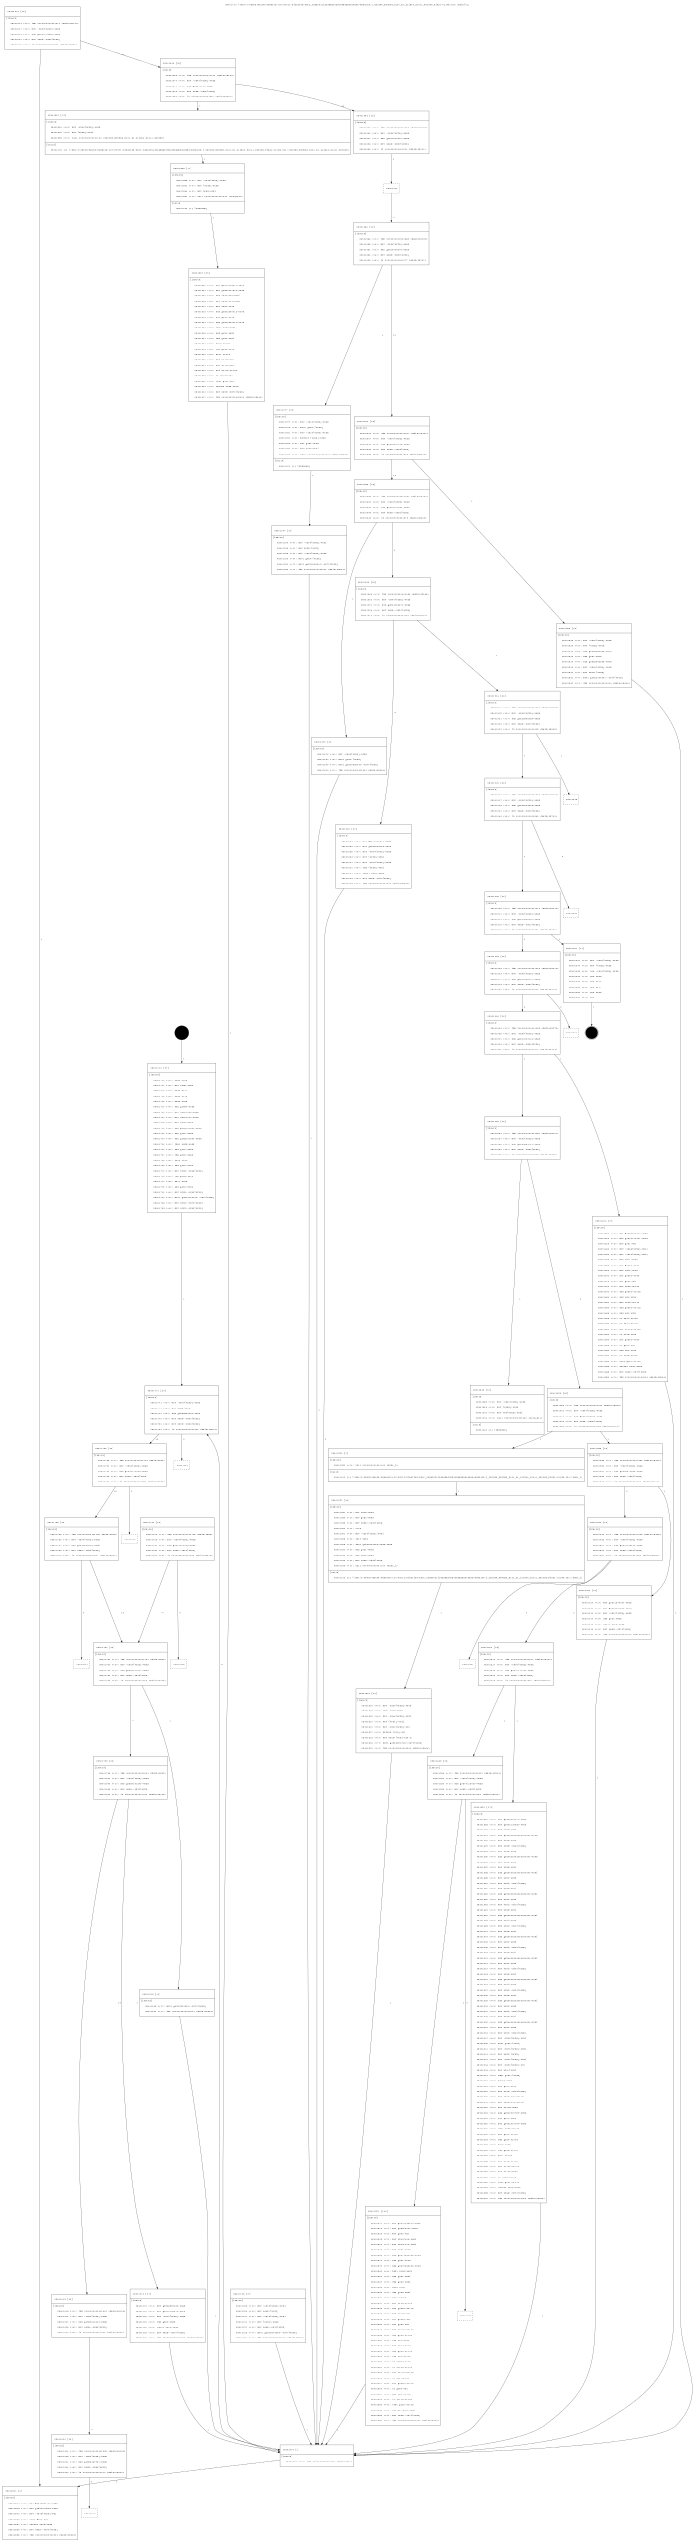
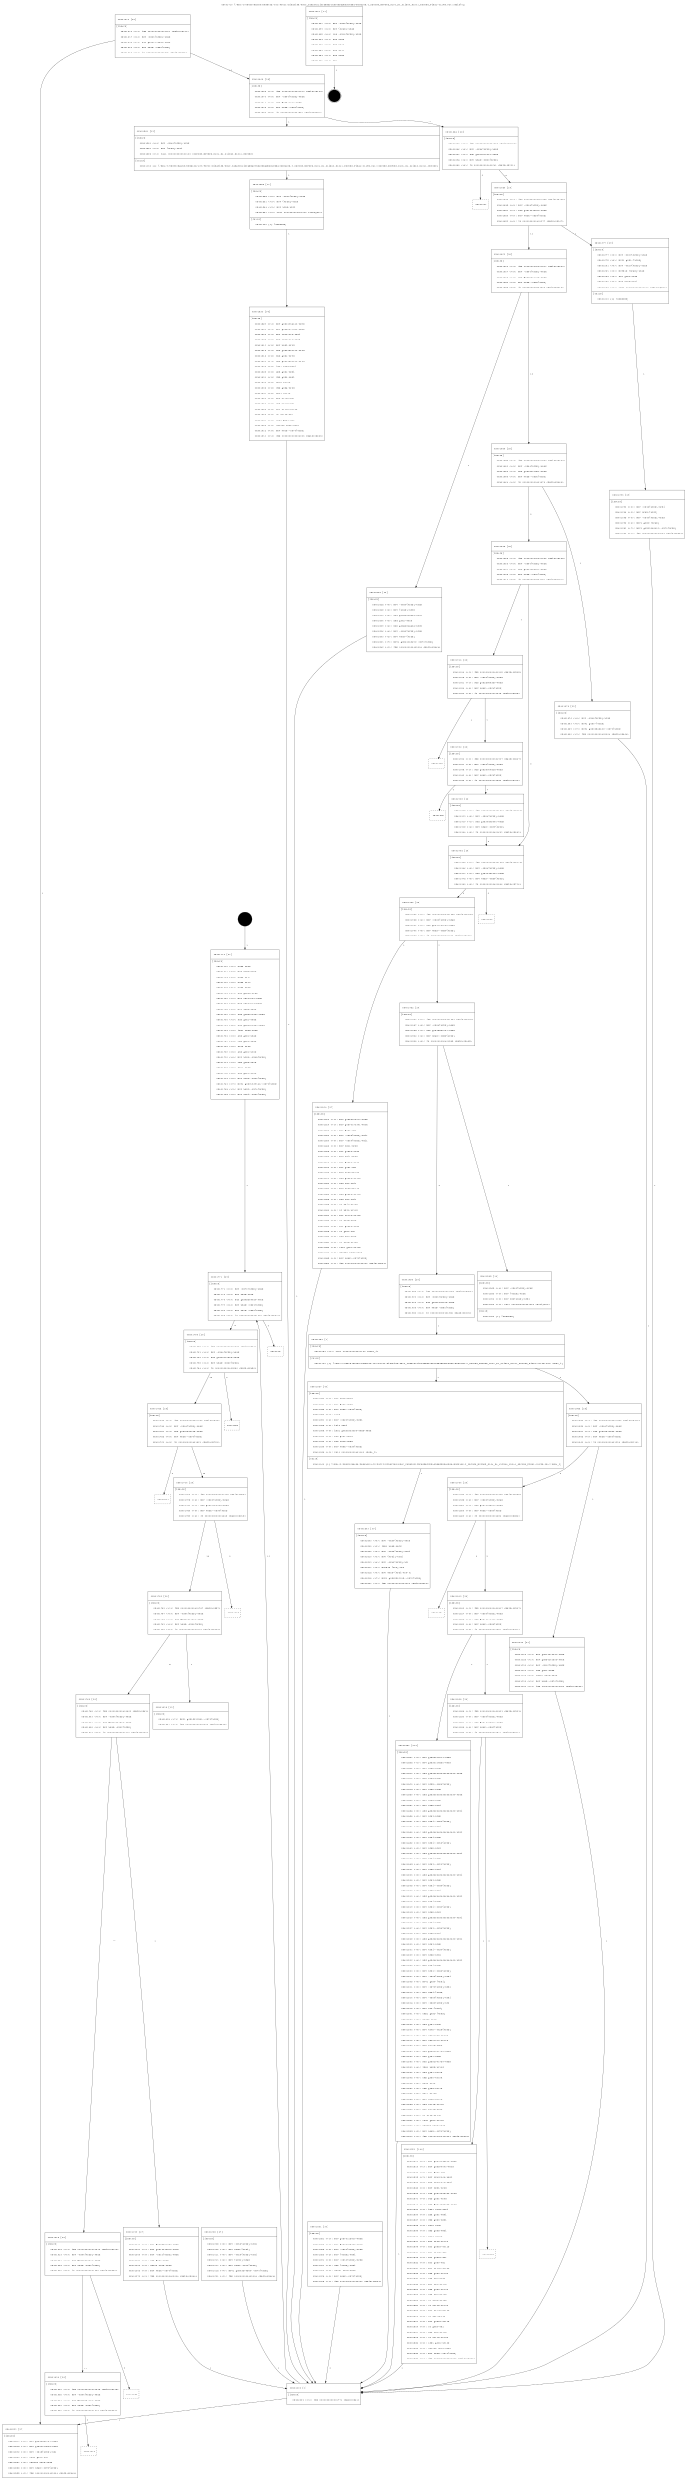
(391, 207) -> (504, 176)
(392, 722) -> (529, 716)
(557, 939) -> none
(604, 1437) -> (564, 1381)
(106, 1601) -> (197, 1461)
(208, 2256) -> none
none -> (131, 2394)
